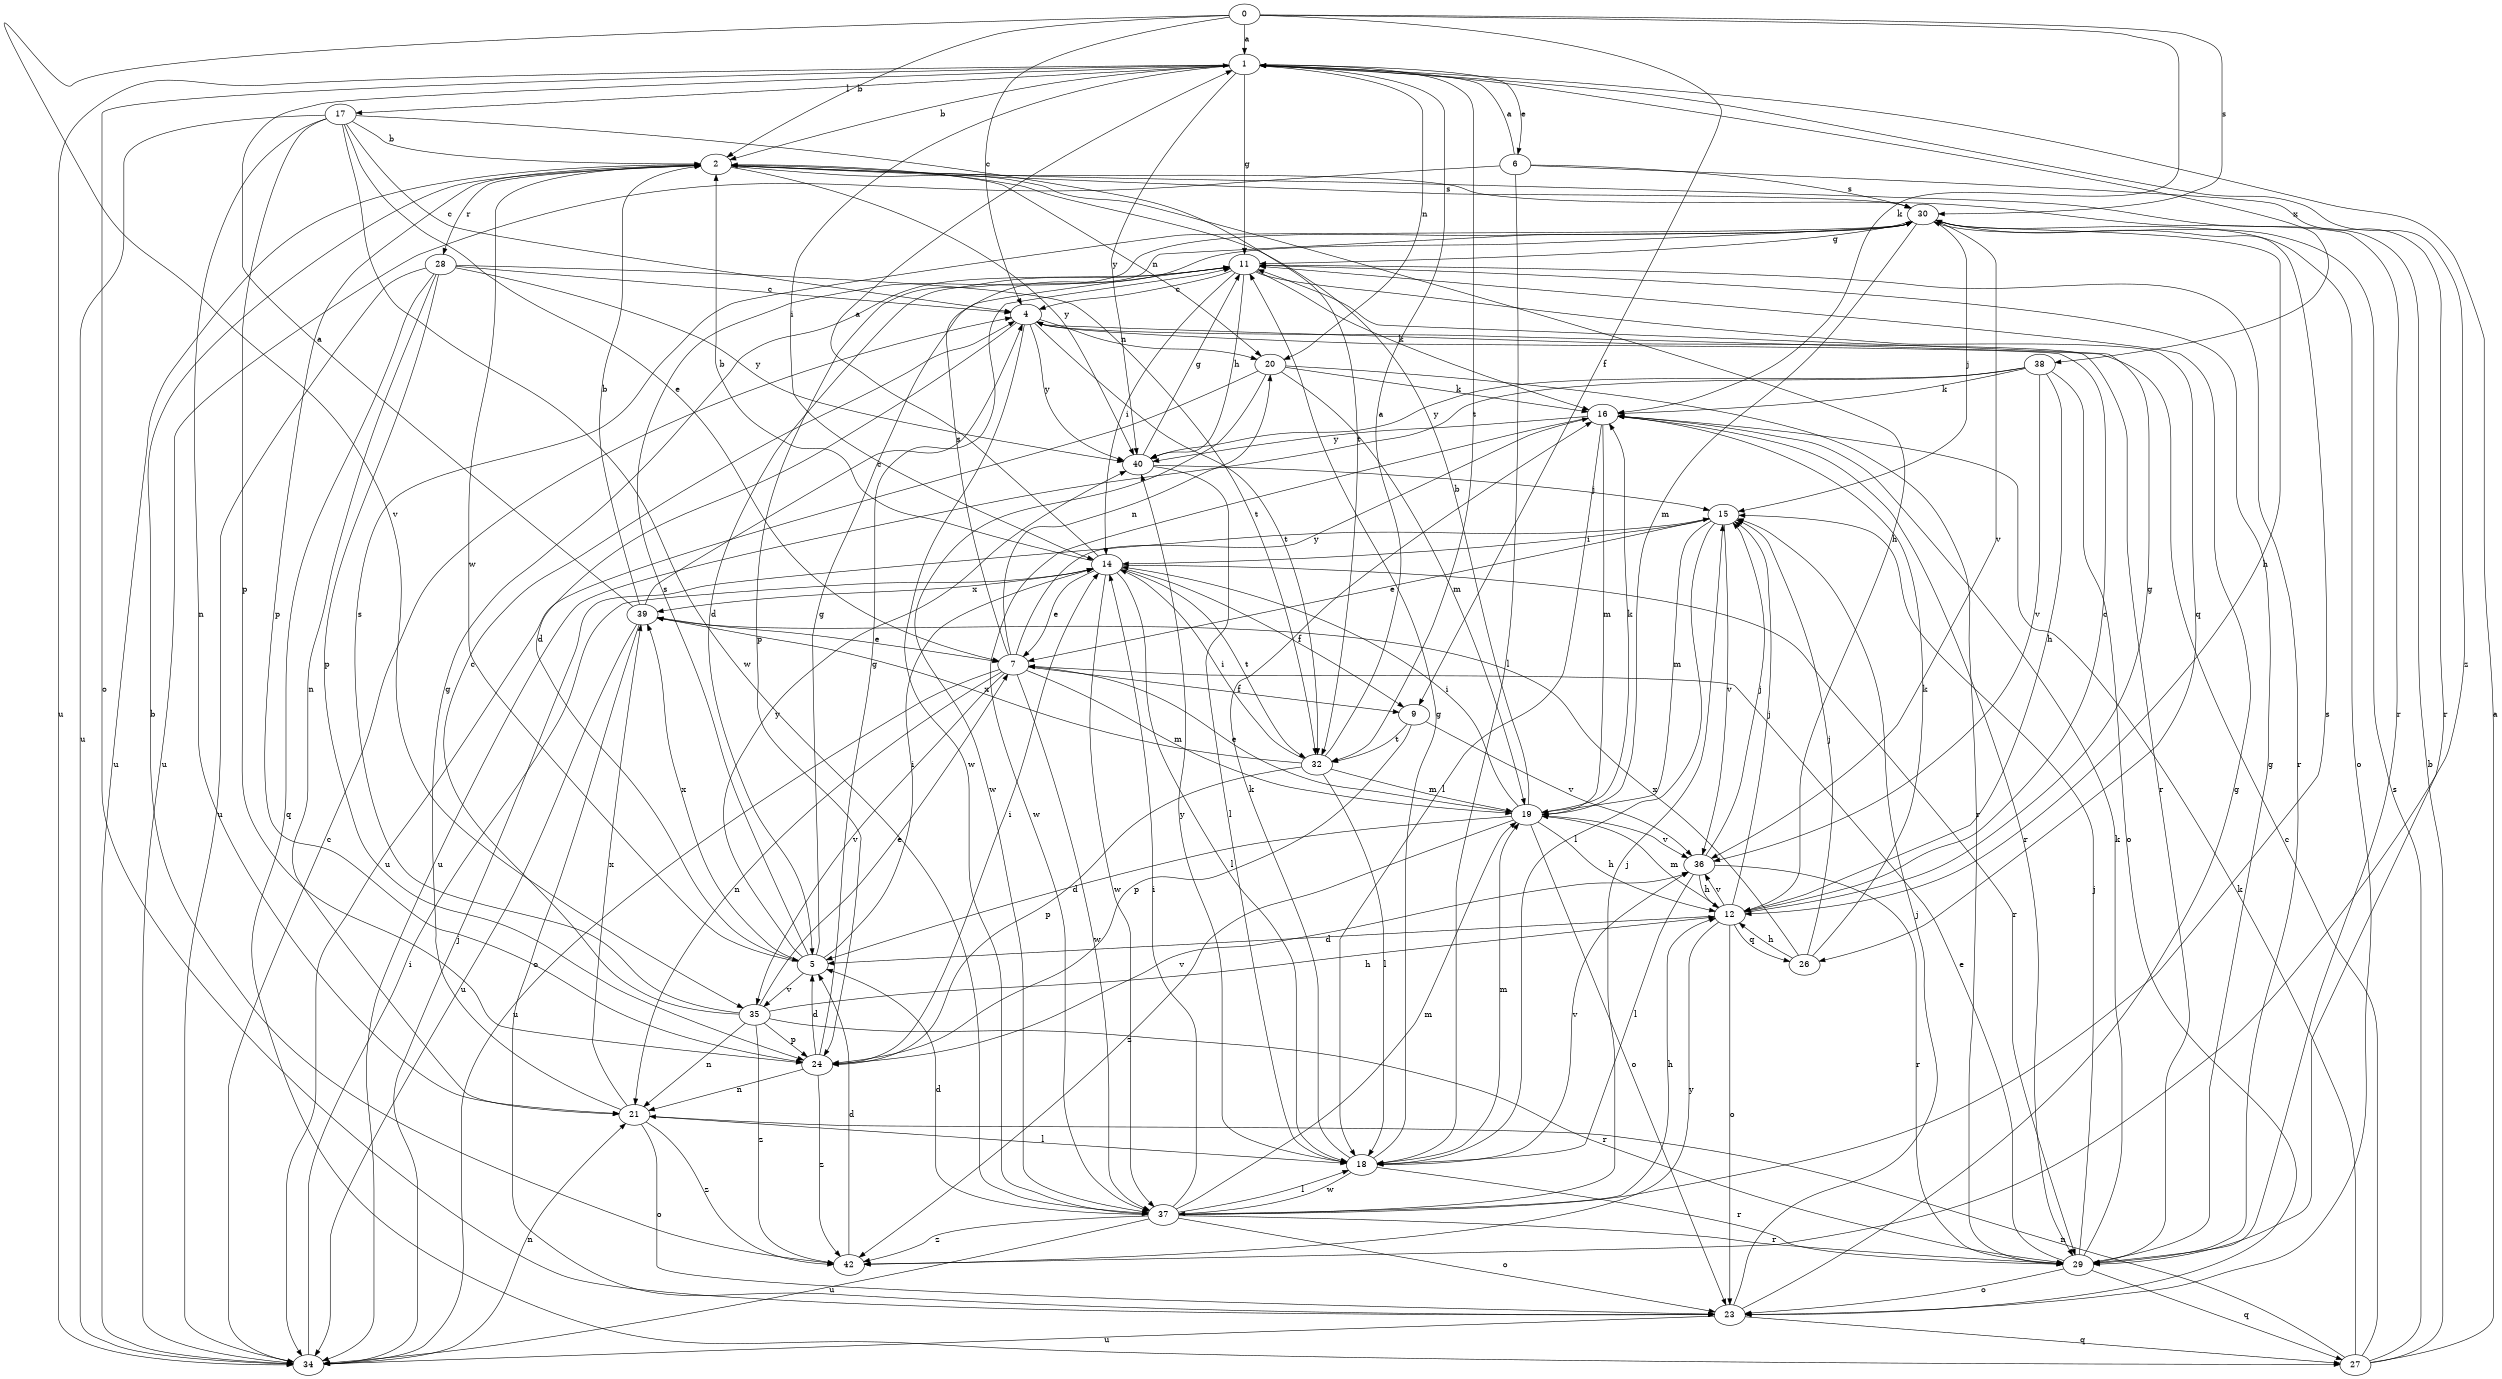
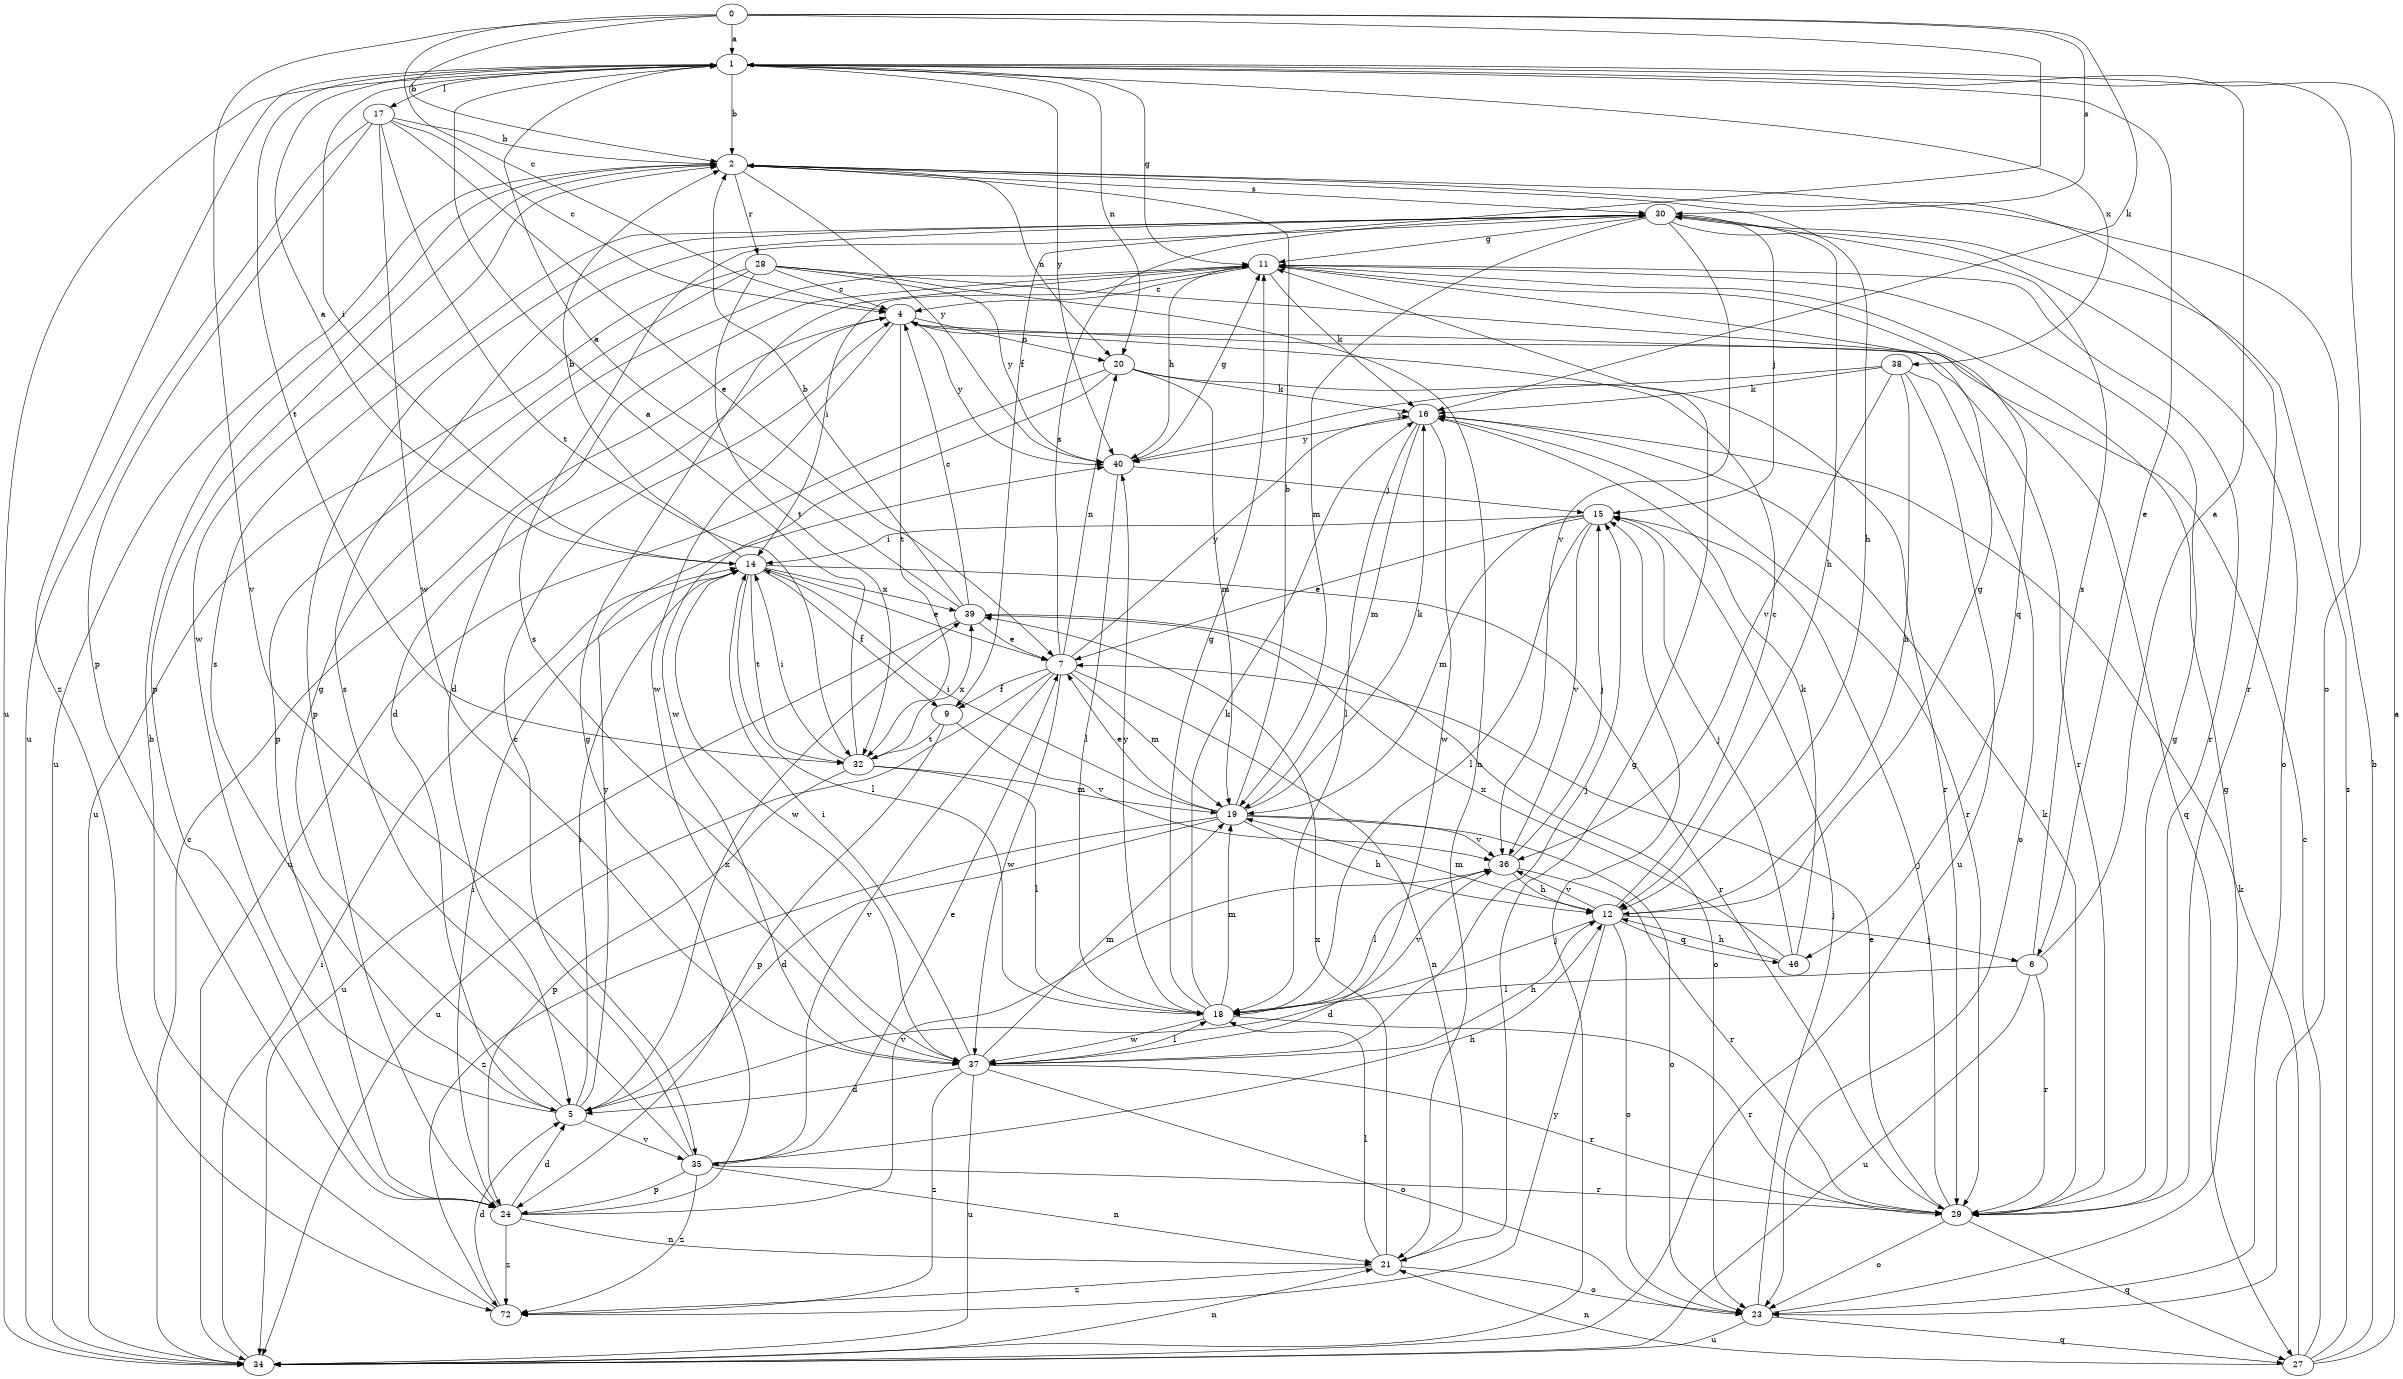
(199, 708) -> none
(1768, 712) -> (1819, 929)
(1805, 965) -> (1794, 965)
(849, 1265) -> (506, 1315)
